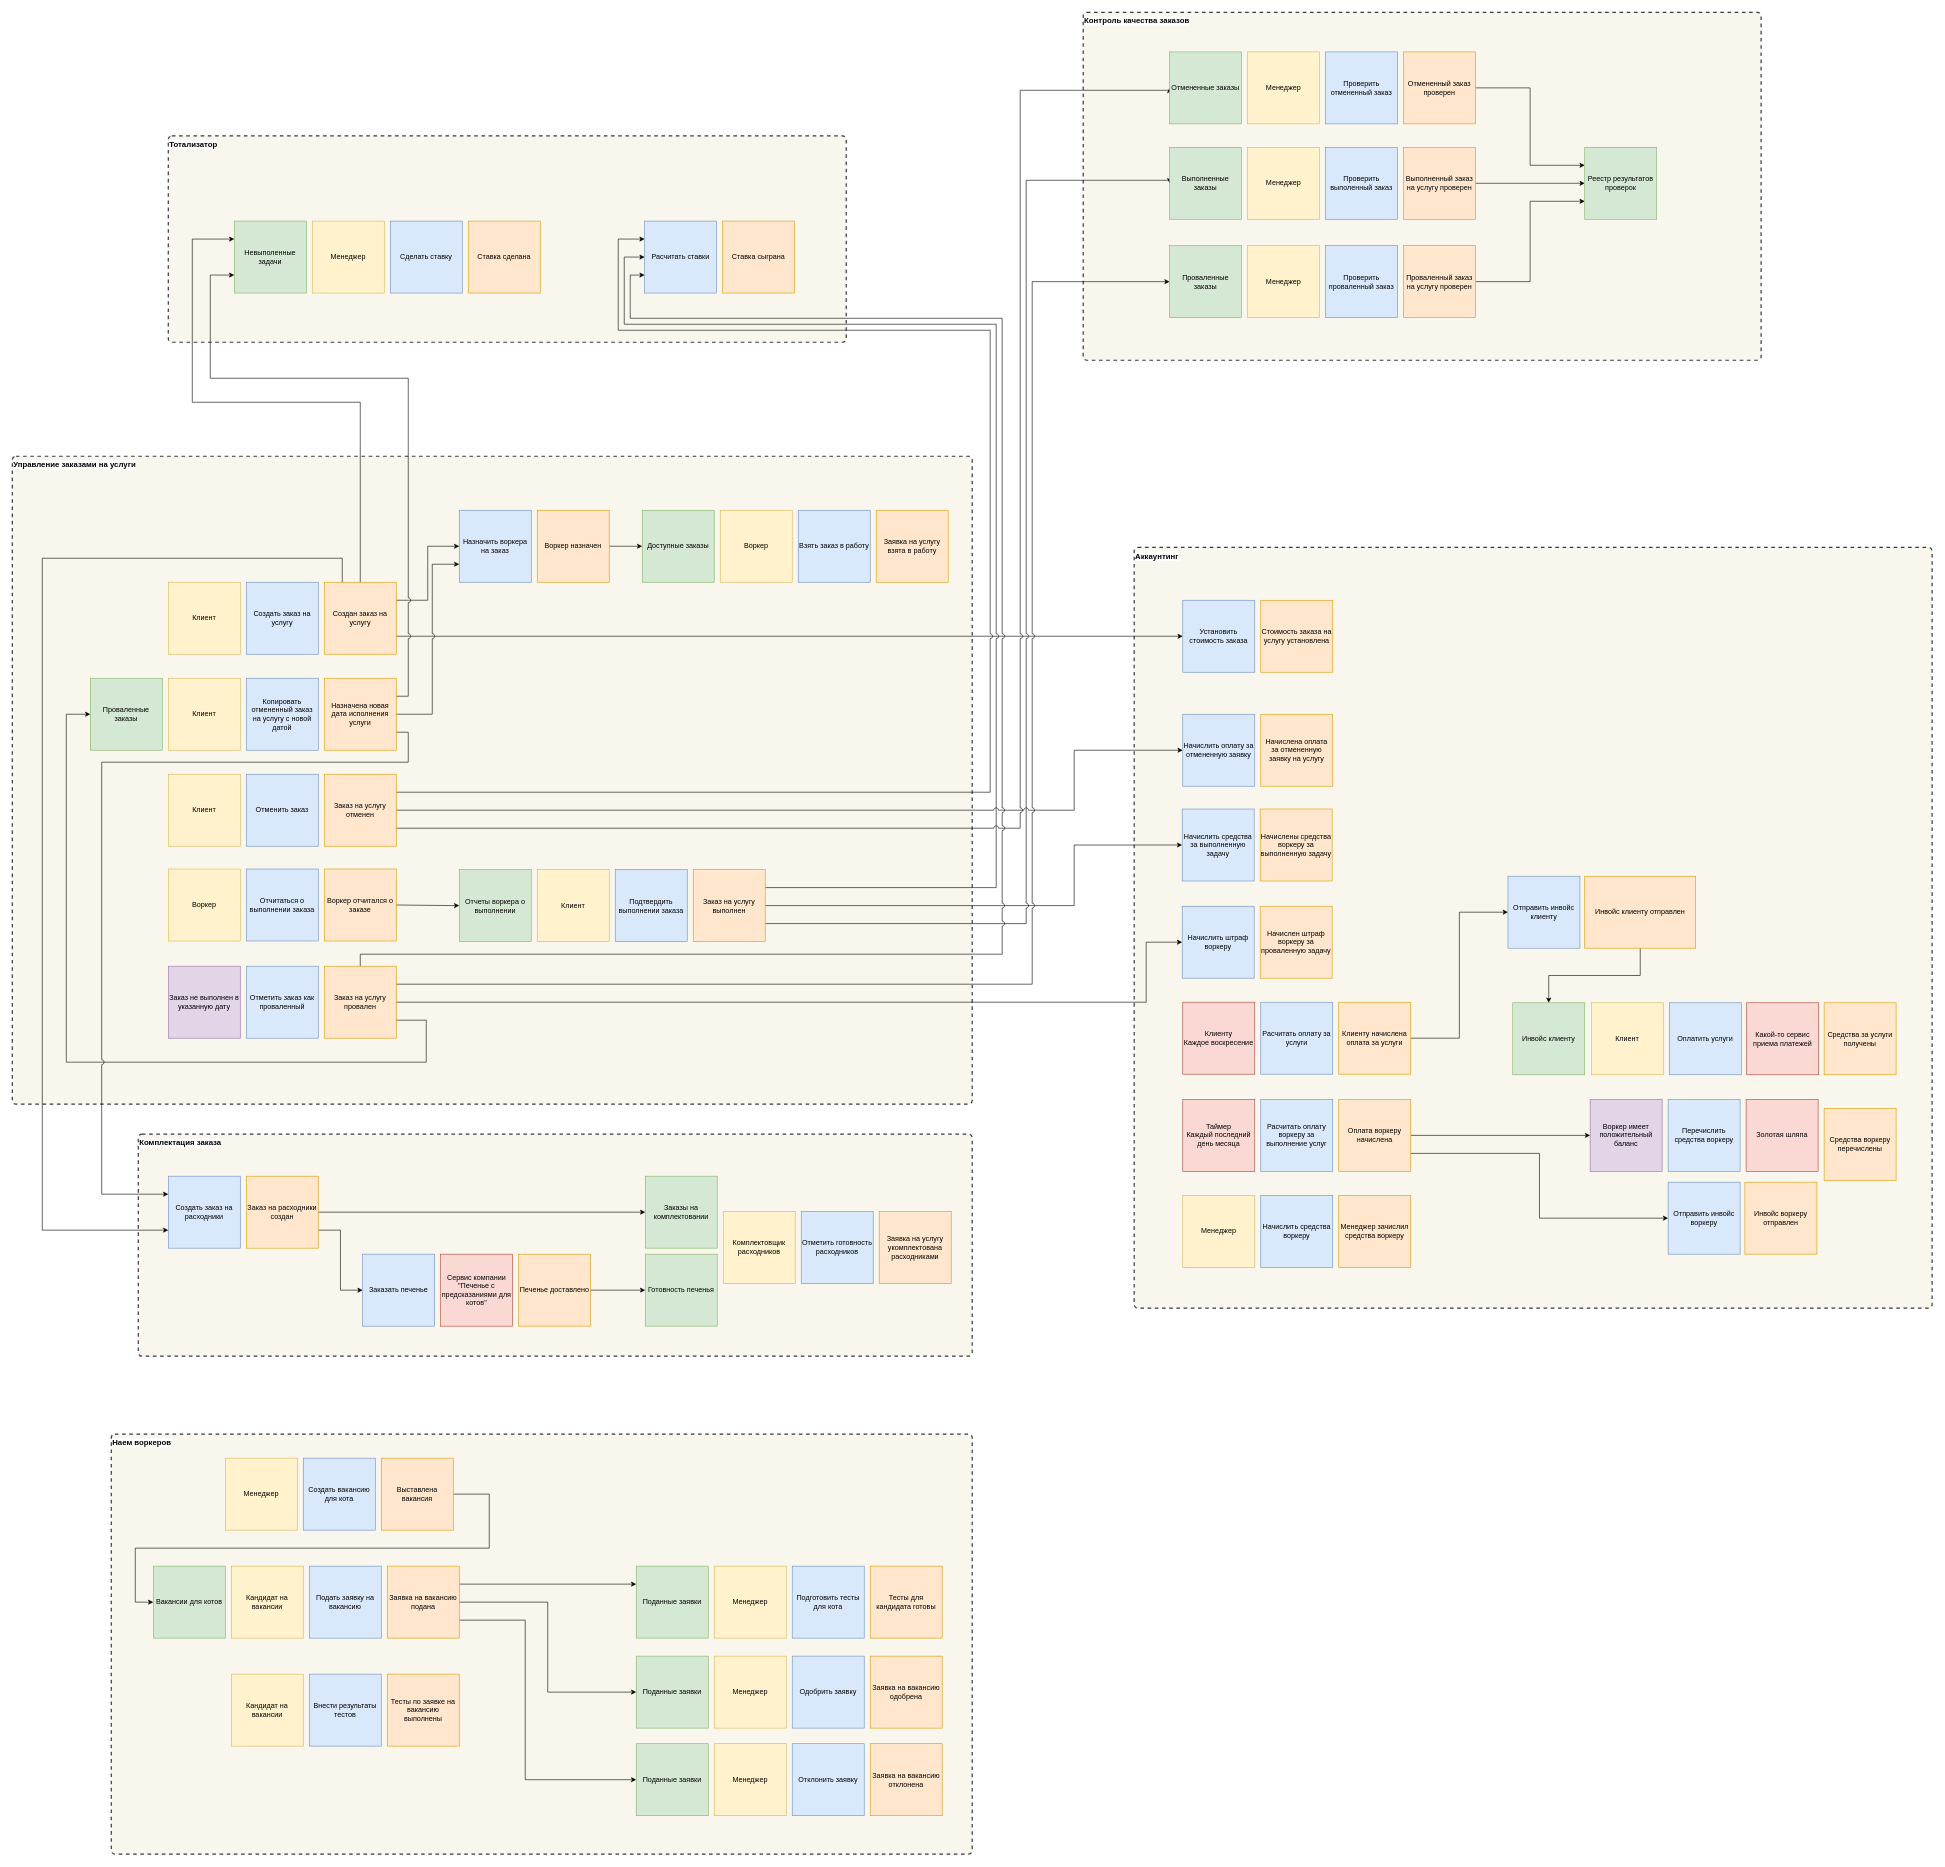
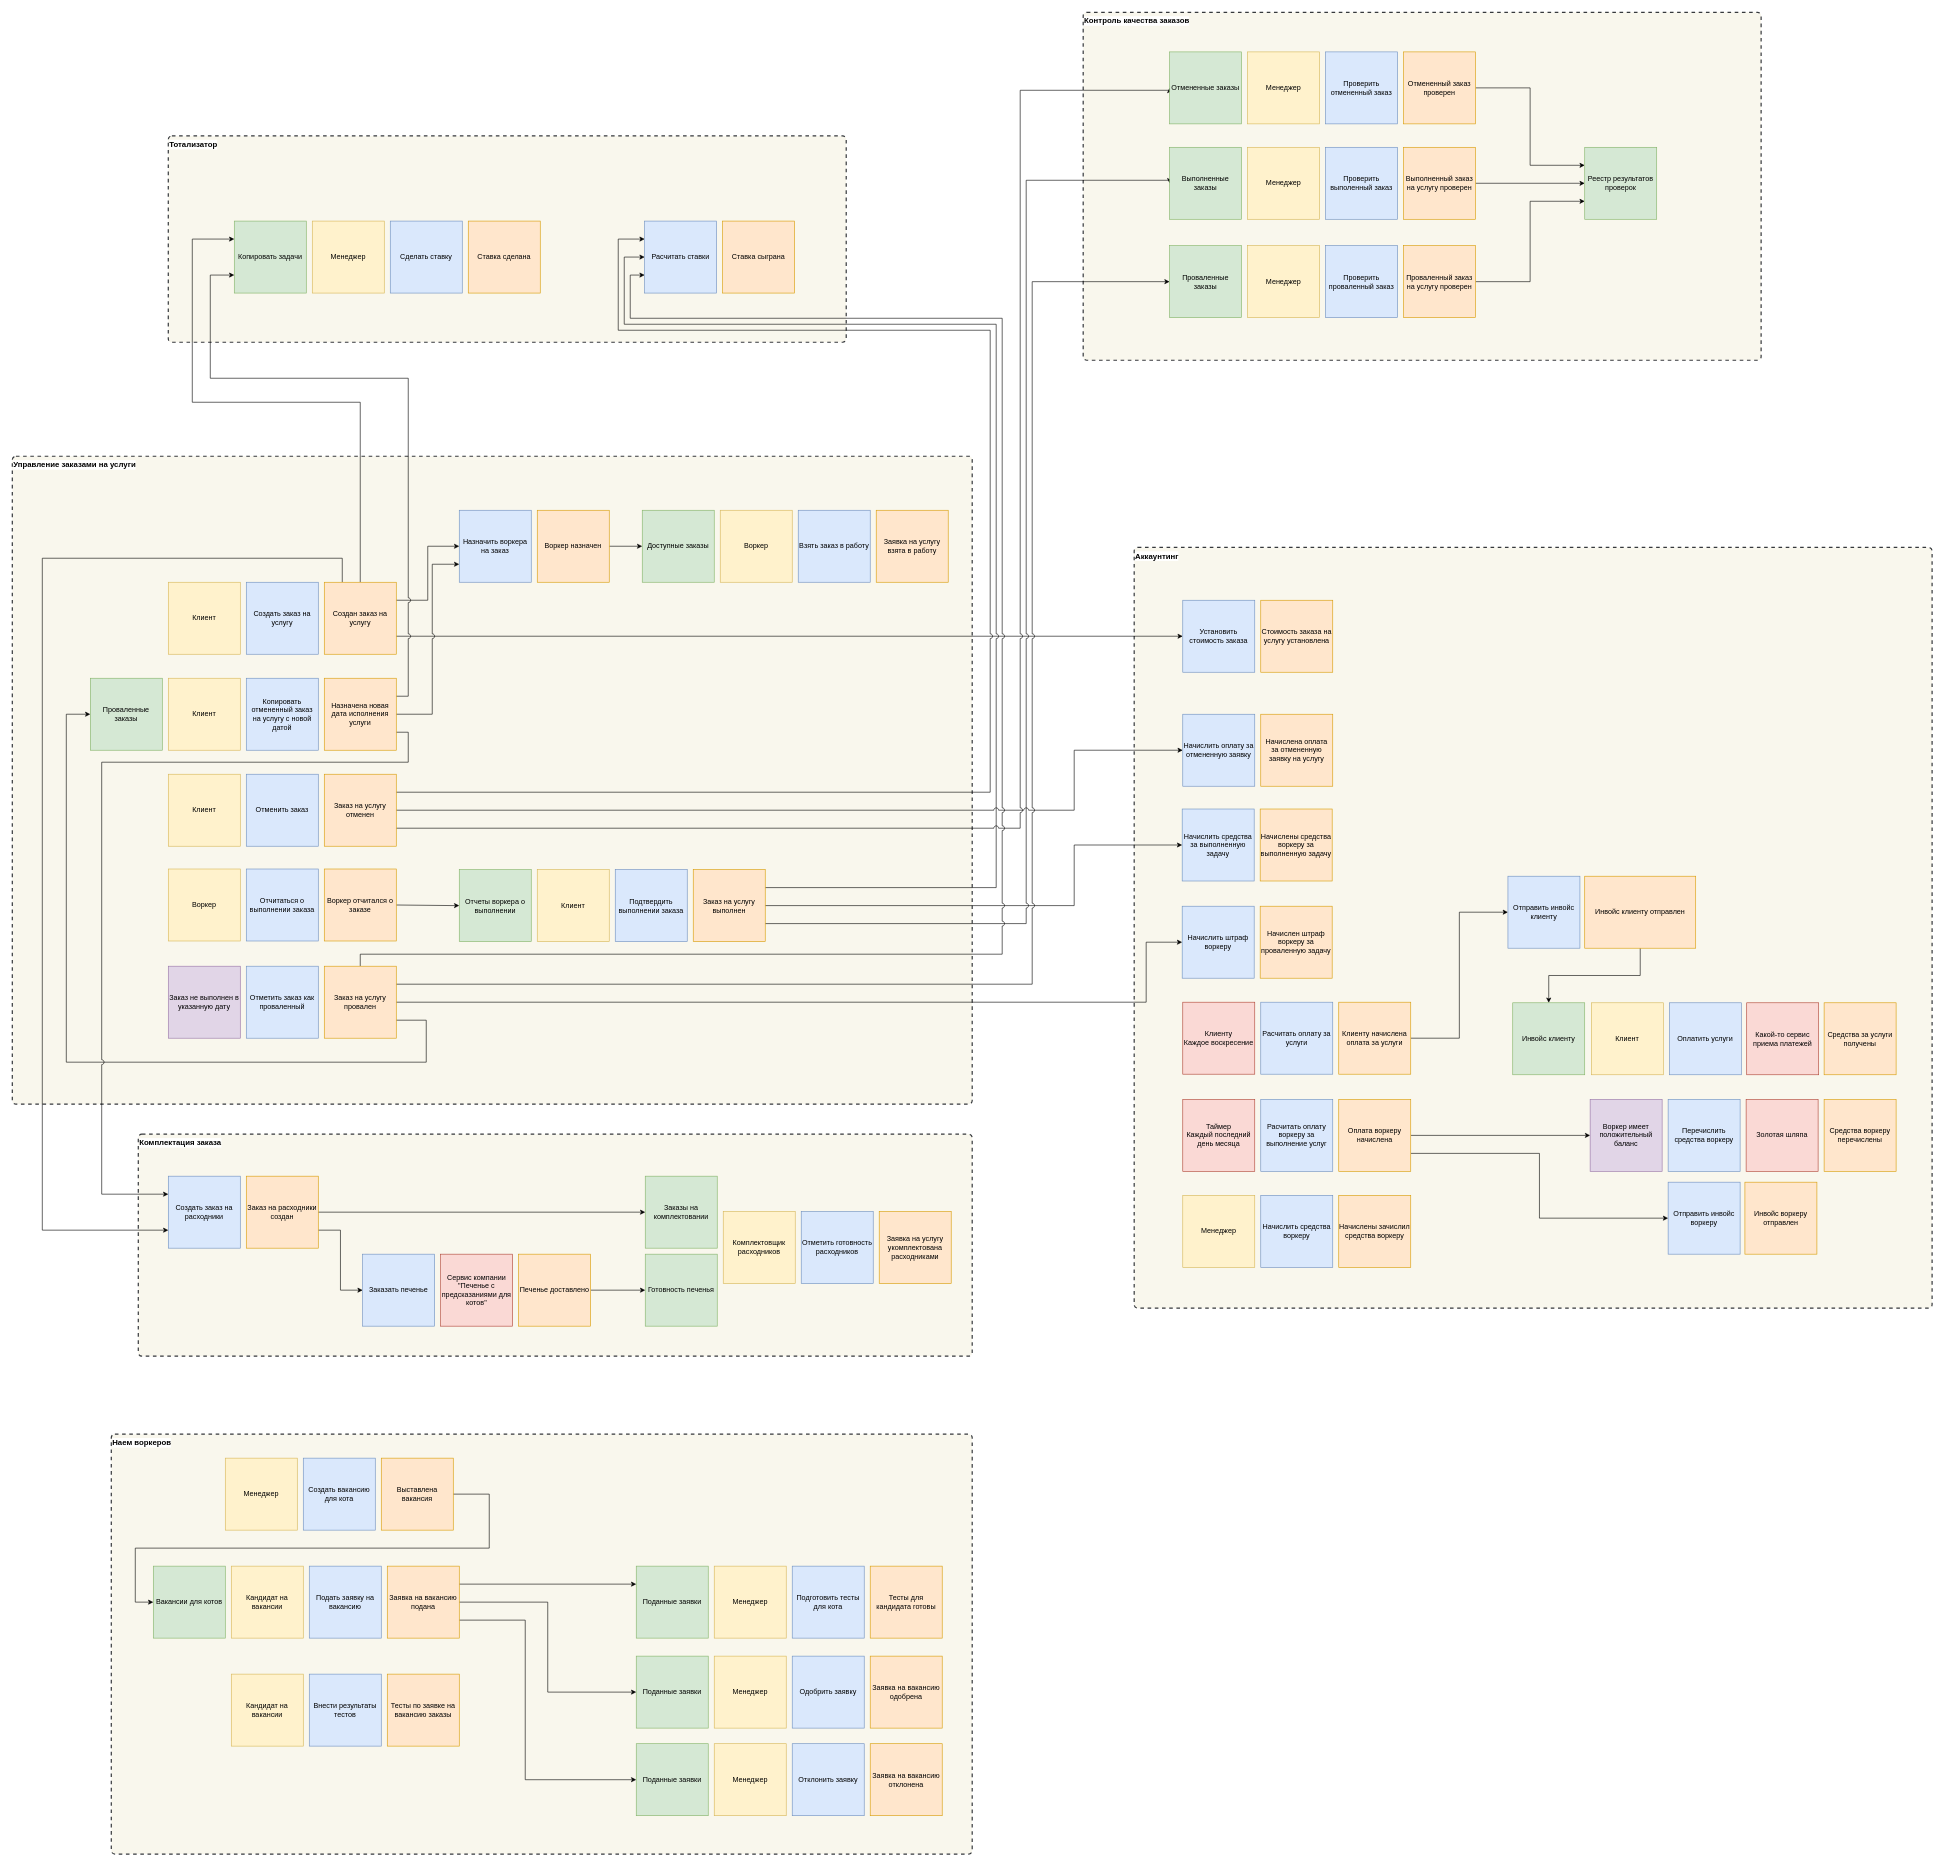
(270, 257) -> (270, 257)
(1860, 1145) -> (1860, 1136)
(1375, 1232) -> (1375, 1232)
(423, 1710) -> (423, 1710)
